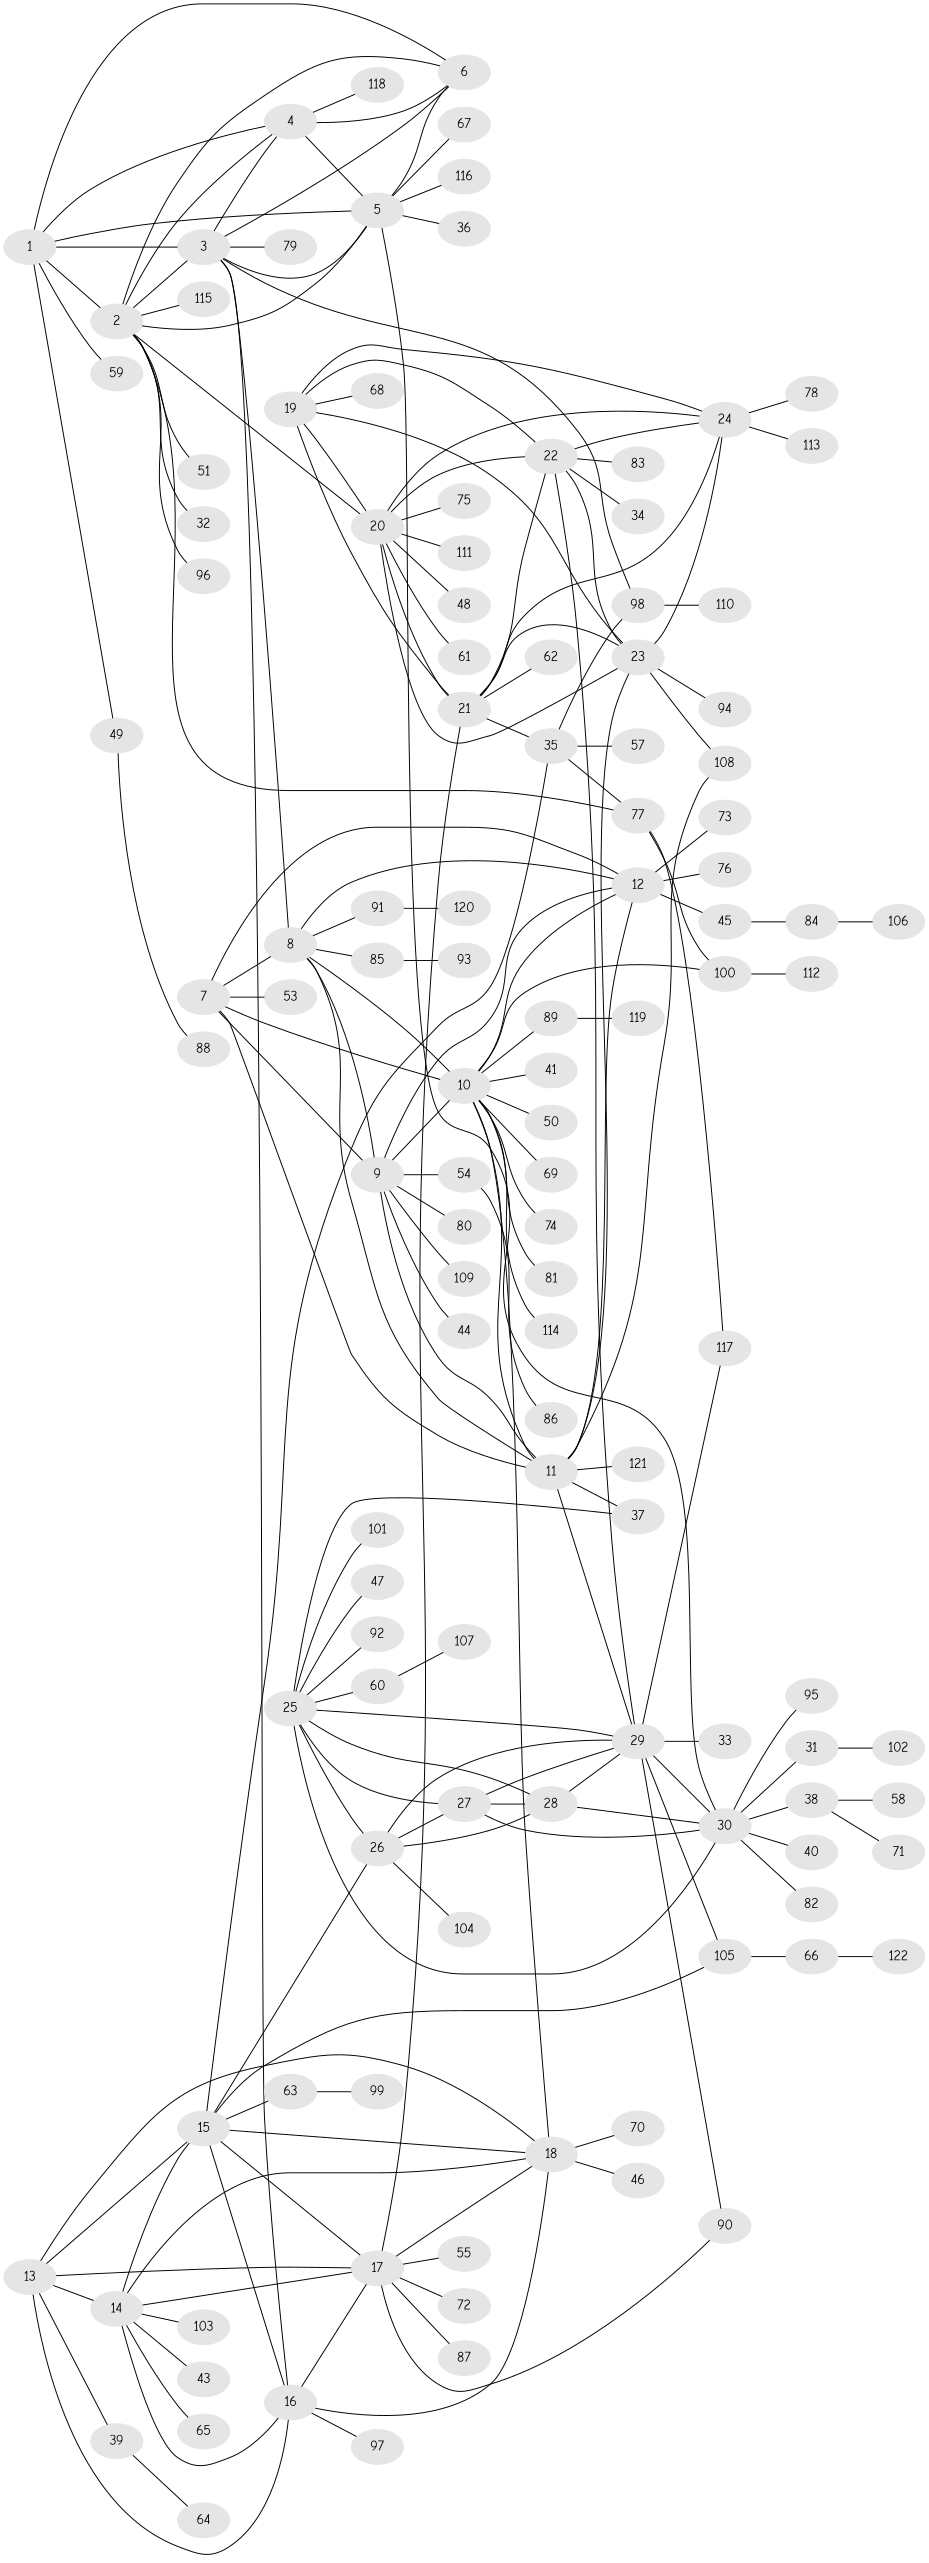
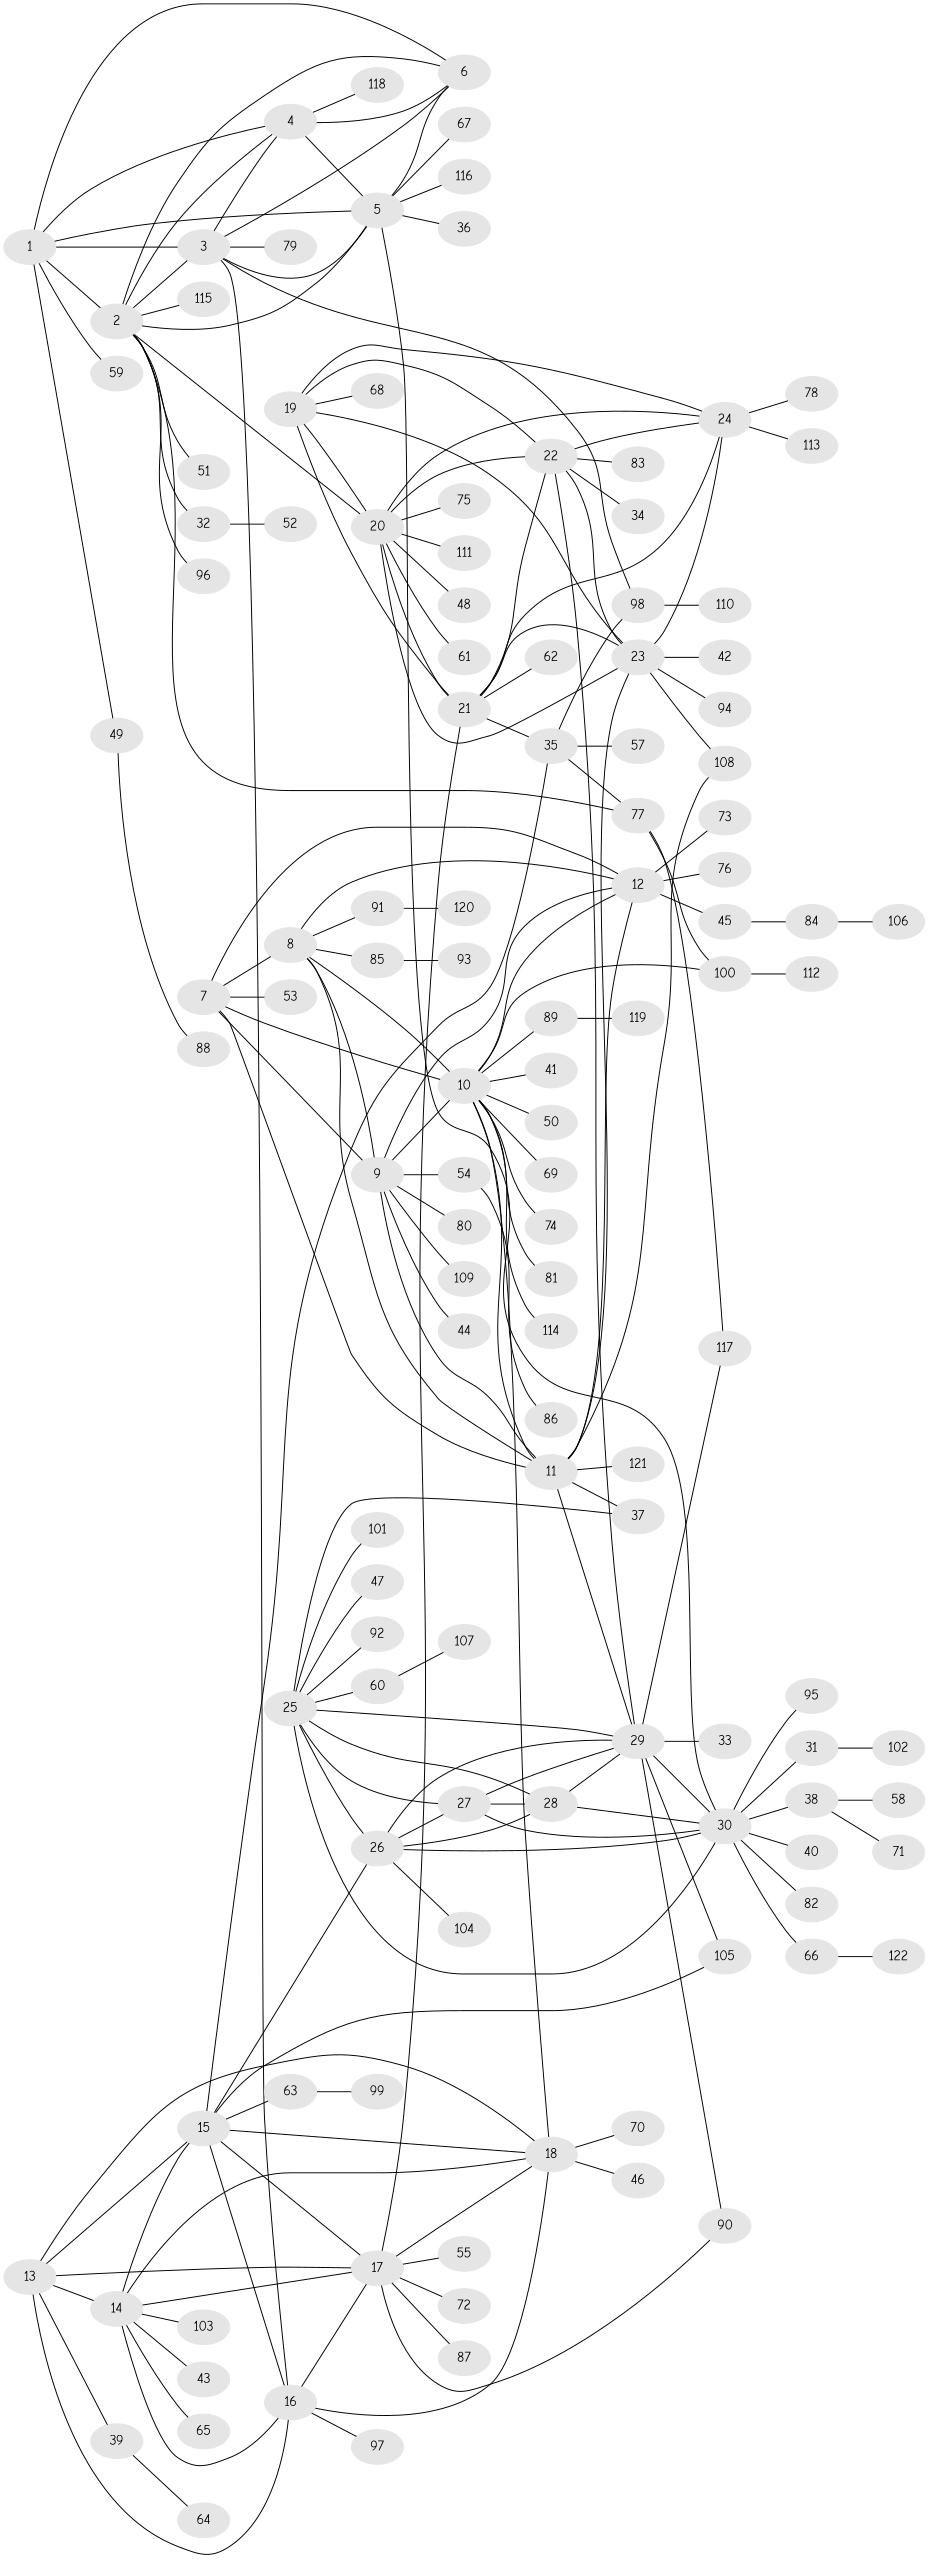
none -> (291, 524)
(263, 592) -> none
none -> (725, 657)
none -> (553, 1850)
(769, 1957) -> (762, 1895)
